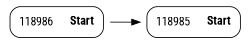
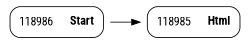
(219, 21) -> (220, 21)
